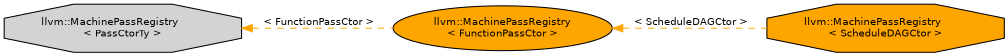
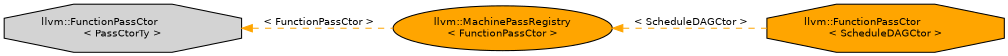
(123, 28) -> (123, 28)
(886, 28) -> (886, 28)
